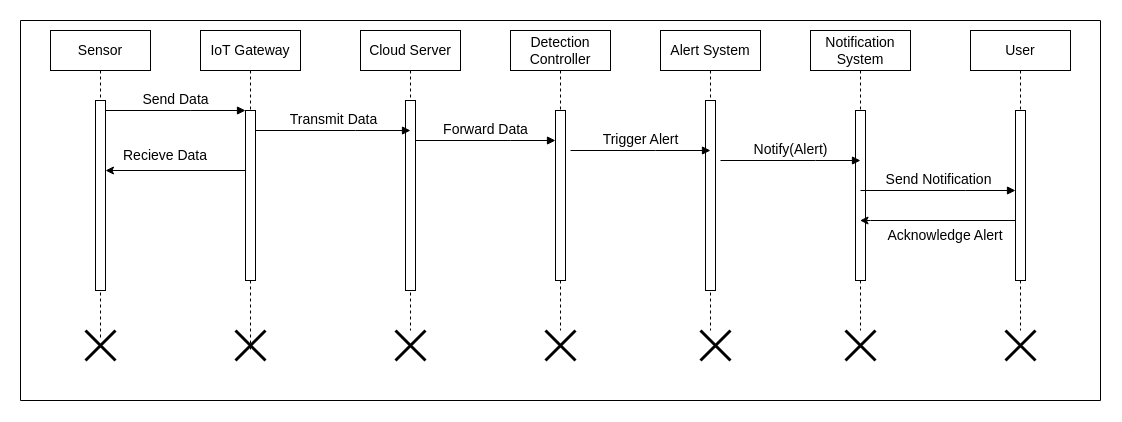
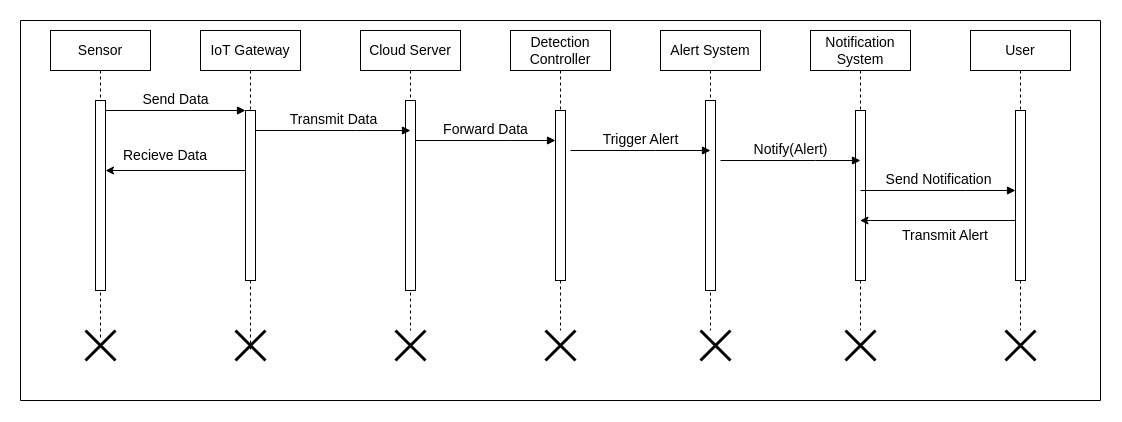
(946, 236) -> (946, 236)
